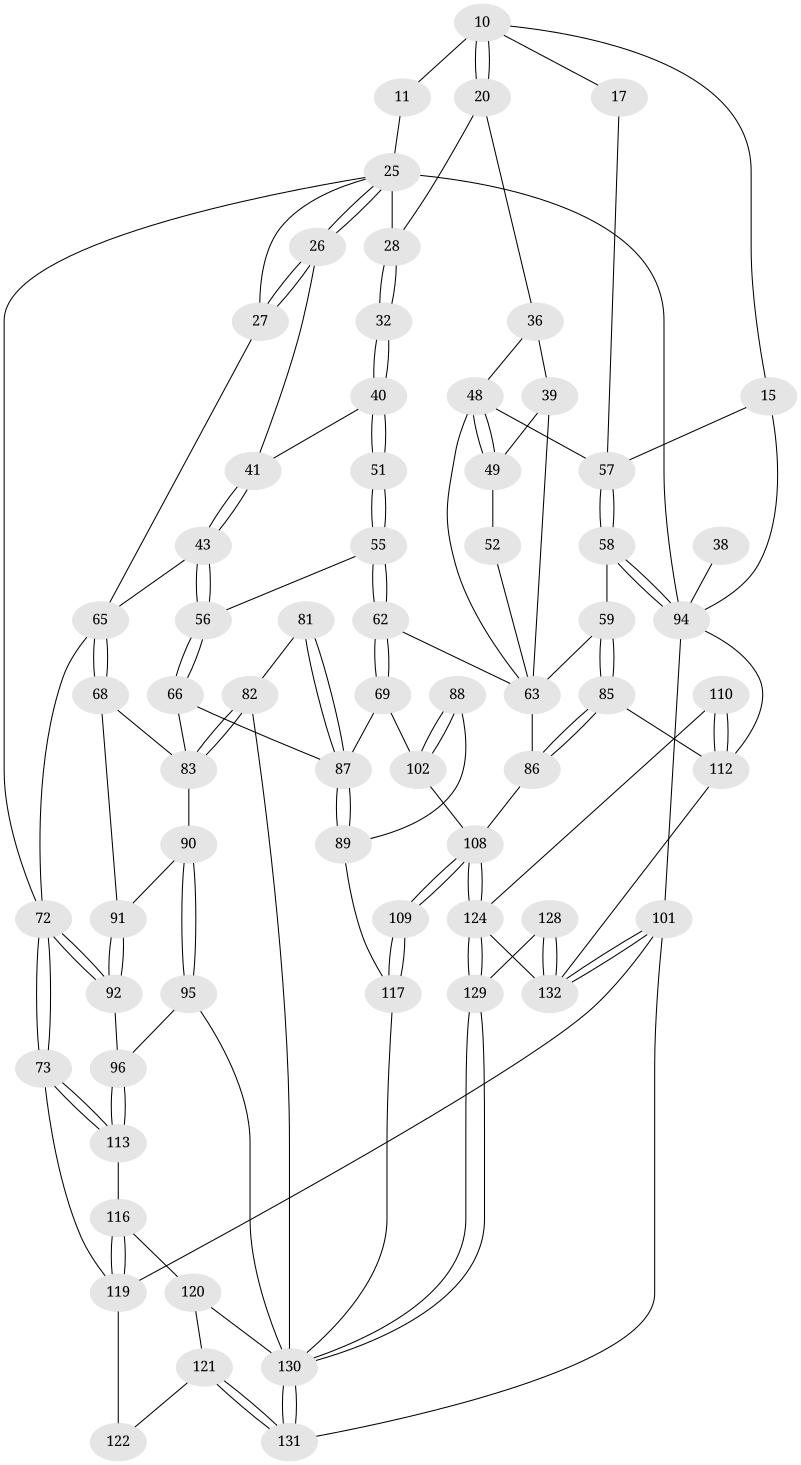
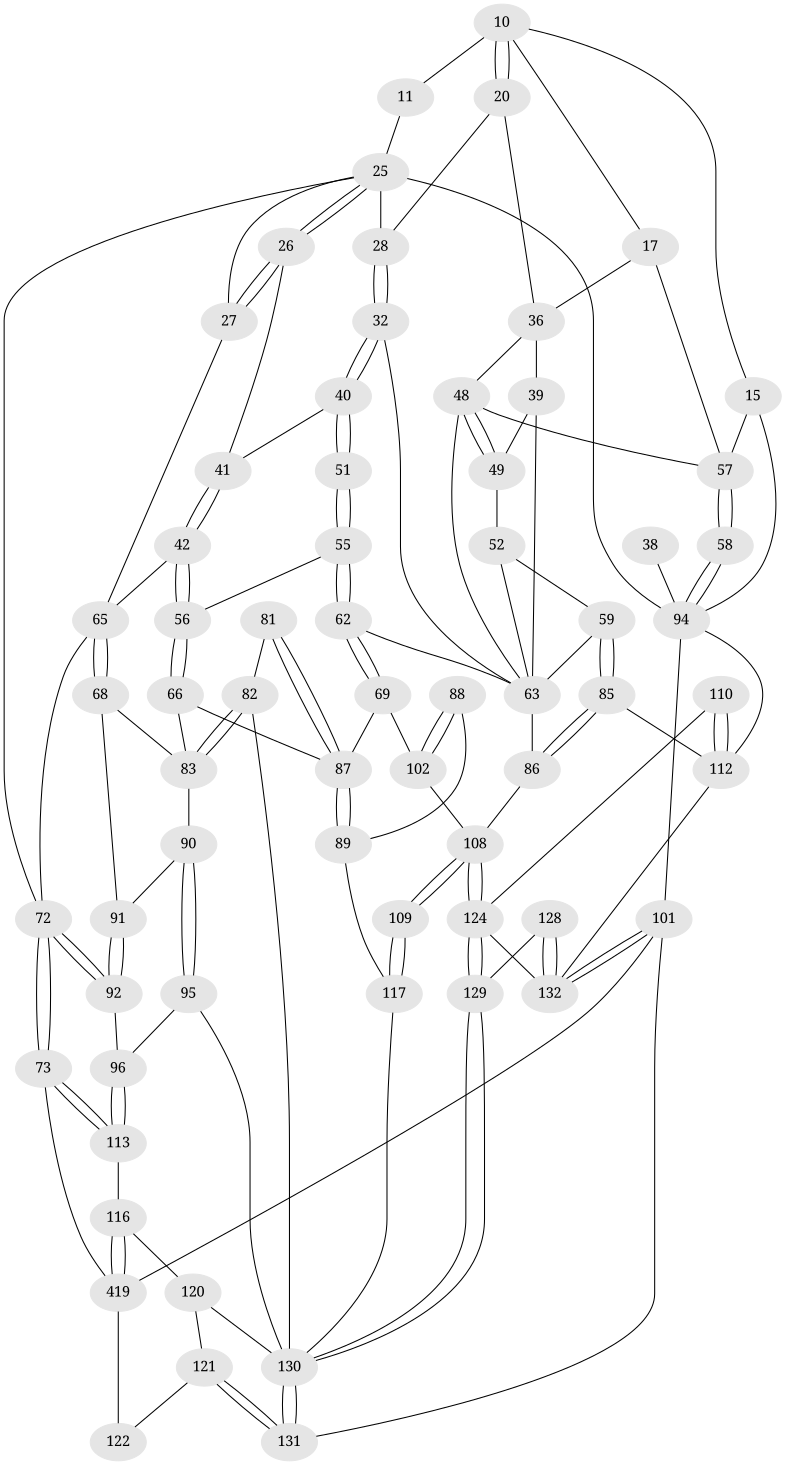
none -> (593, 284)
none -> (400, 534)
(203, 546) -> (183, 546)
(607, 583) -> (552, 583)
(118, 1293) -> (118, 1293)
